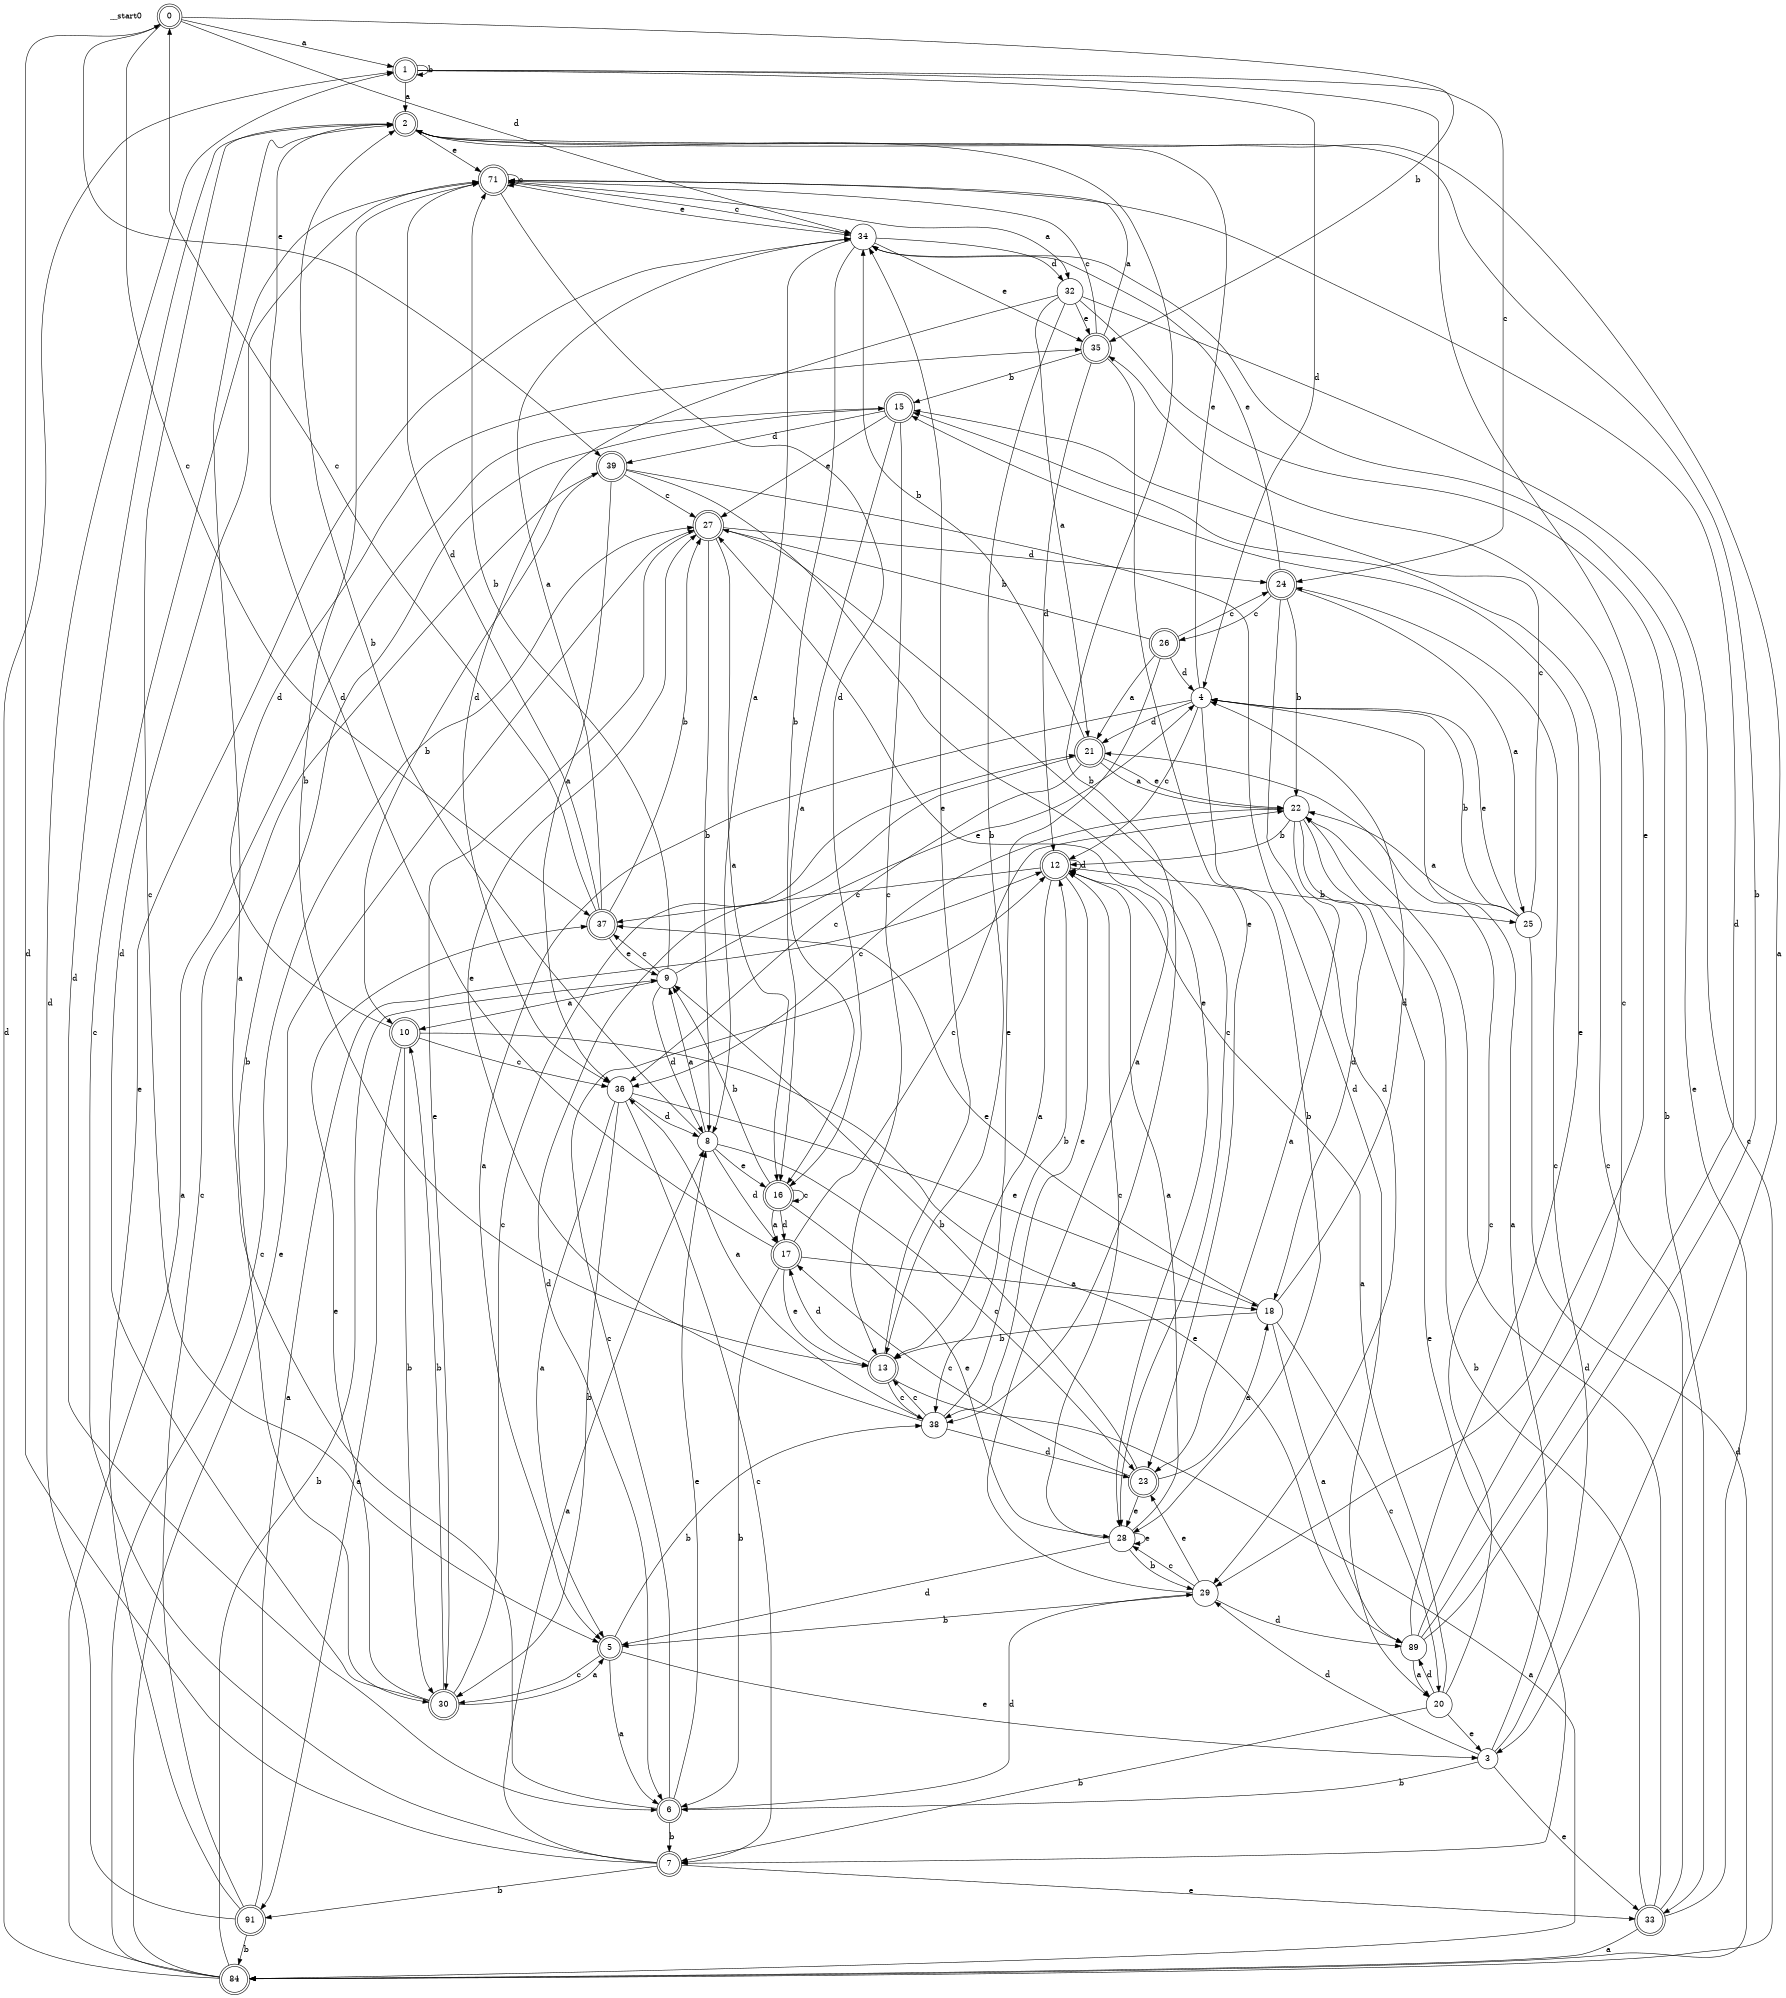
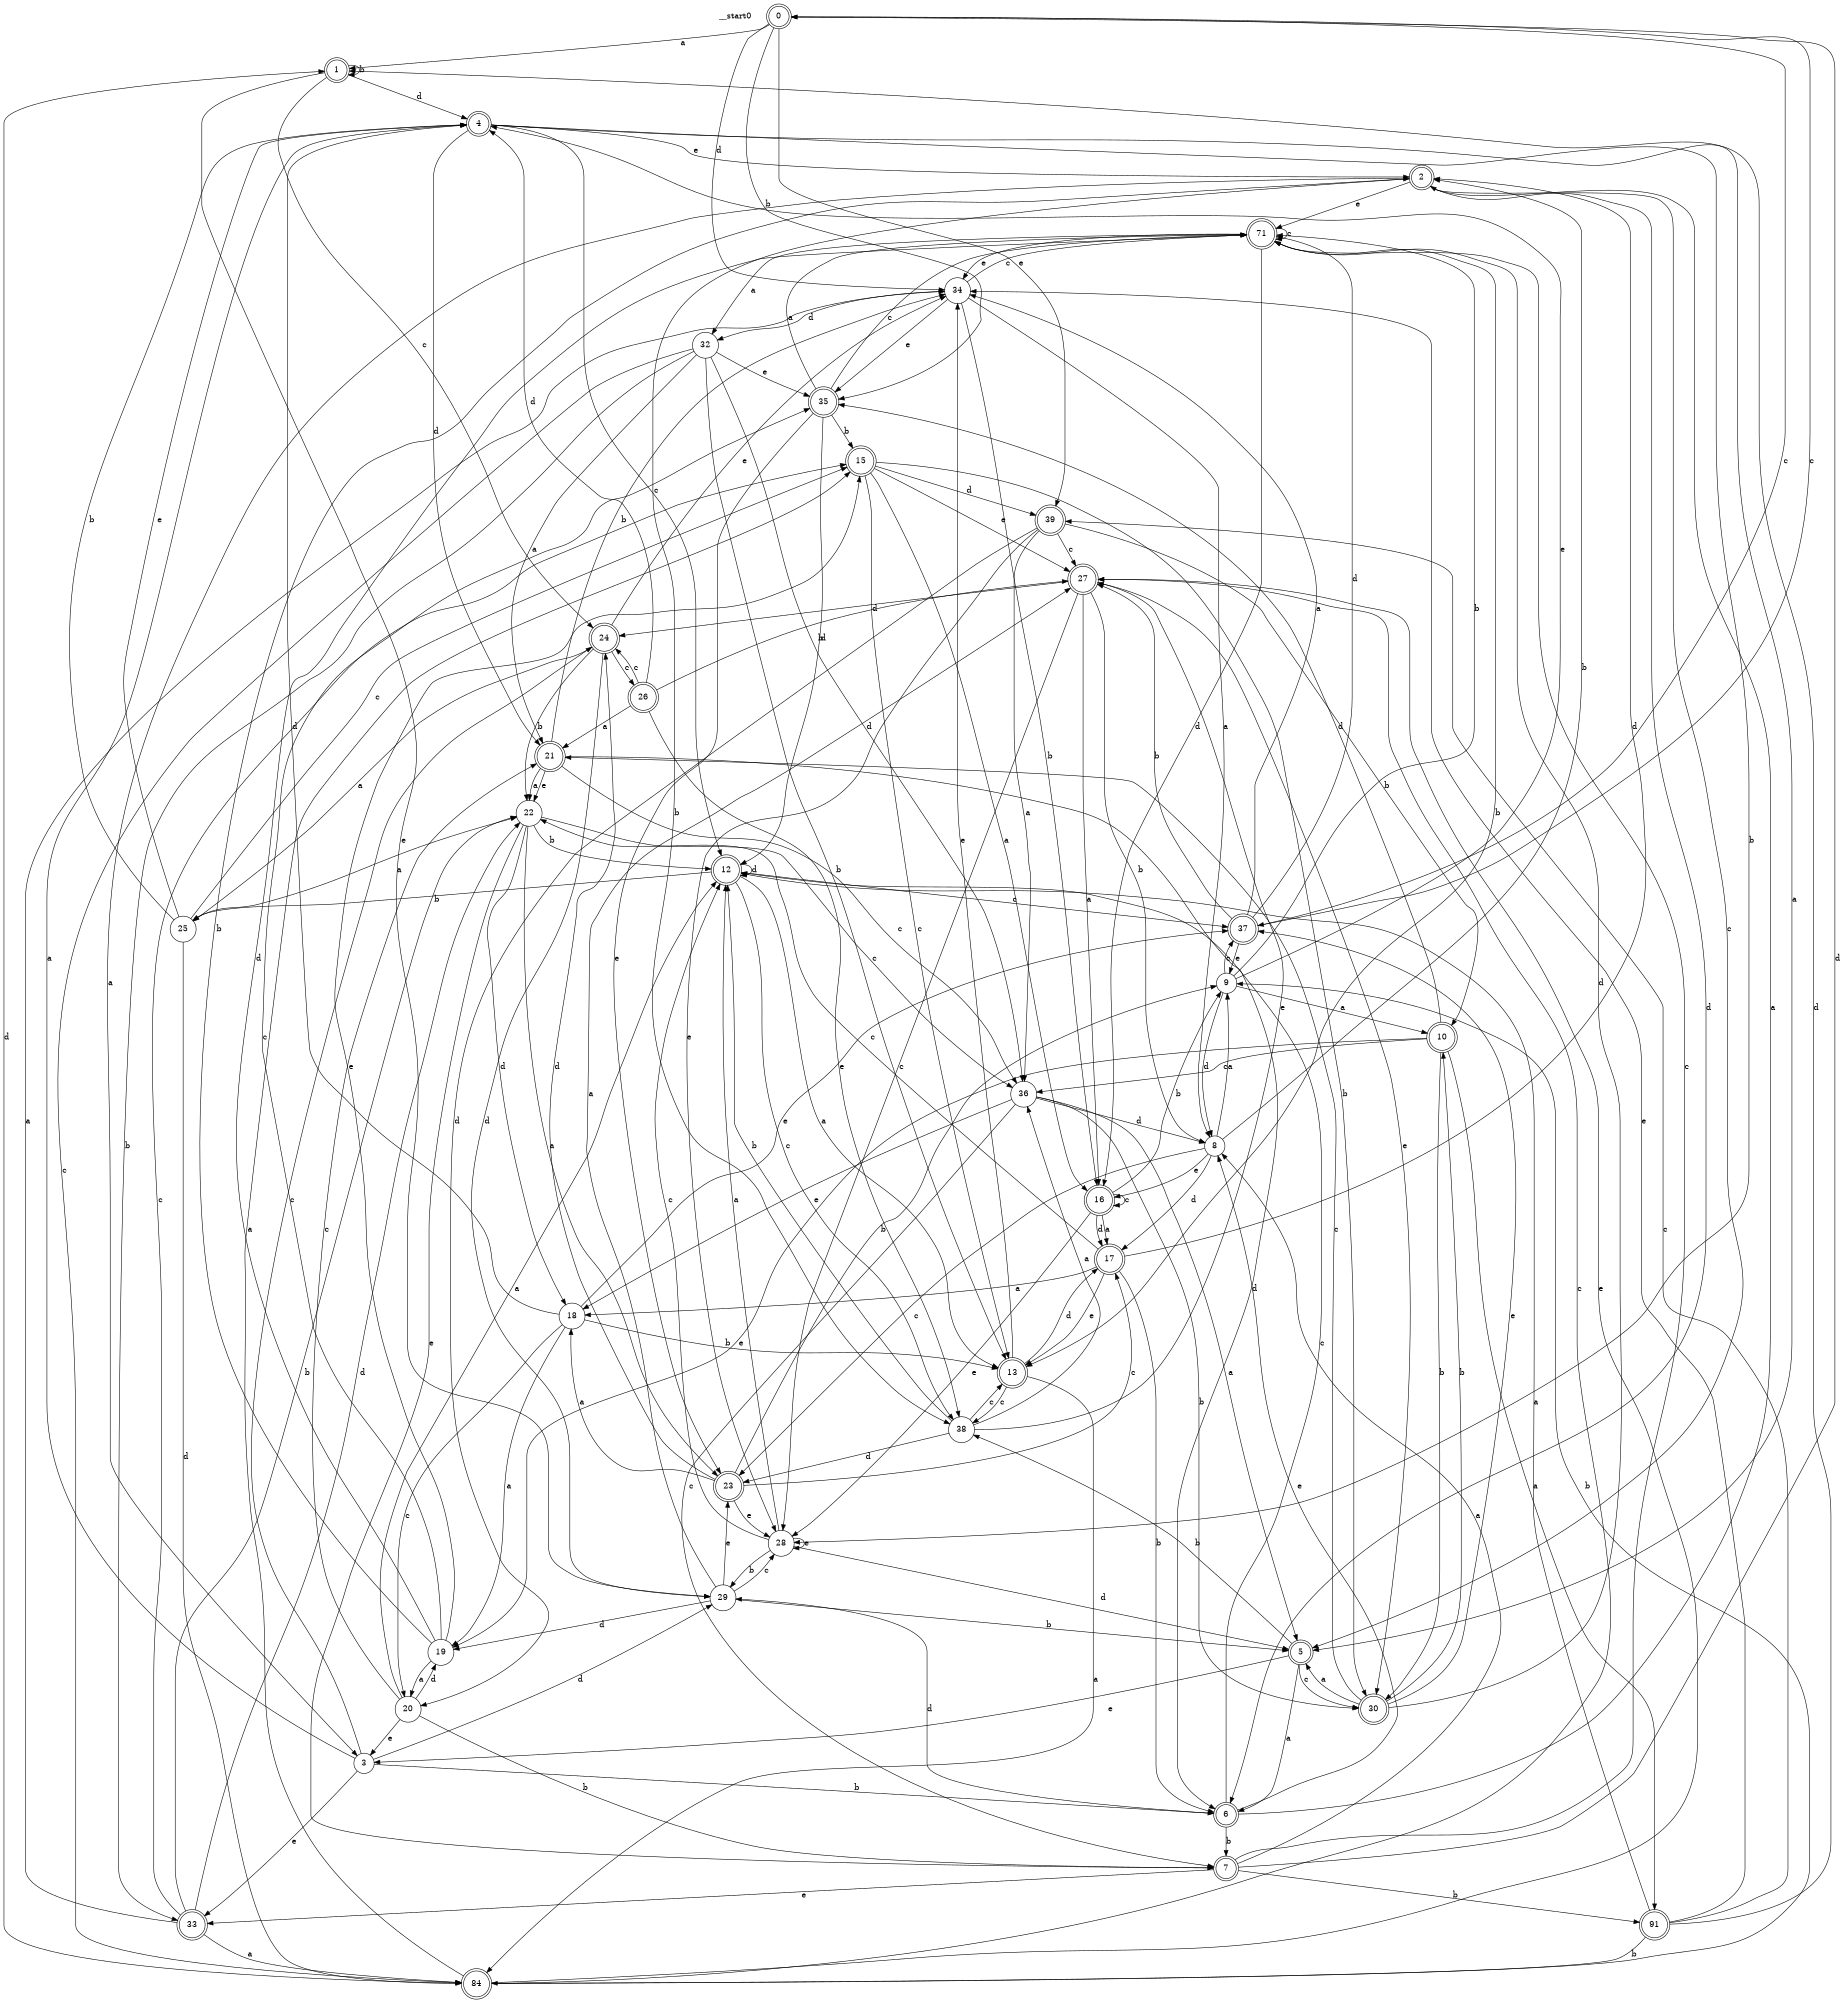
(405, 94) -> none
(1201, 698) -> (479, 124)
none -> (552, 1087)
(1694, 1090) -> (28, 1121)
(1083, 1142) -> (788, 1146)
(1414, 1648) -> (441, 1652)
